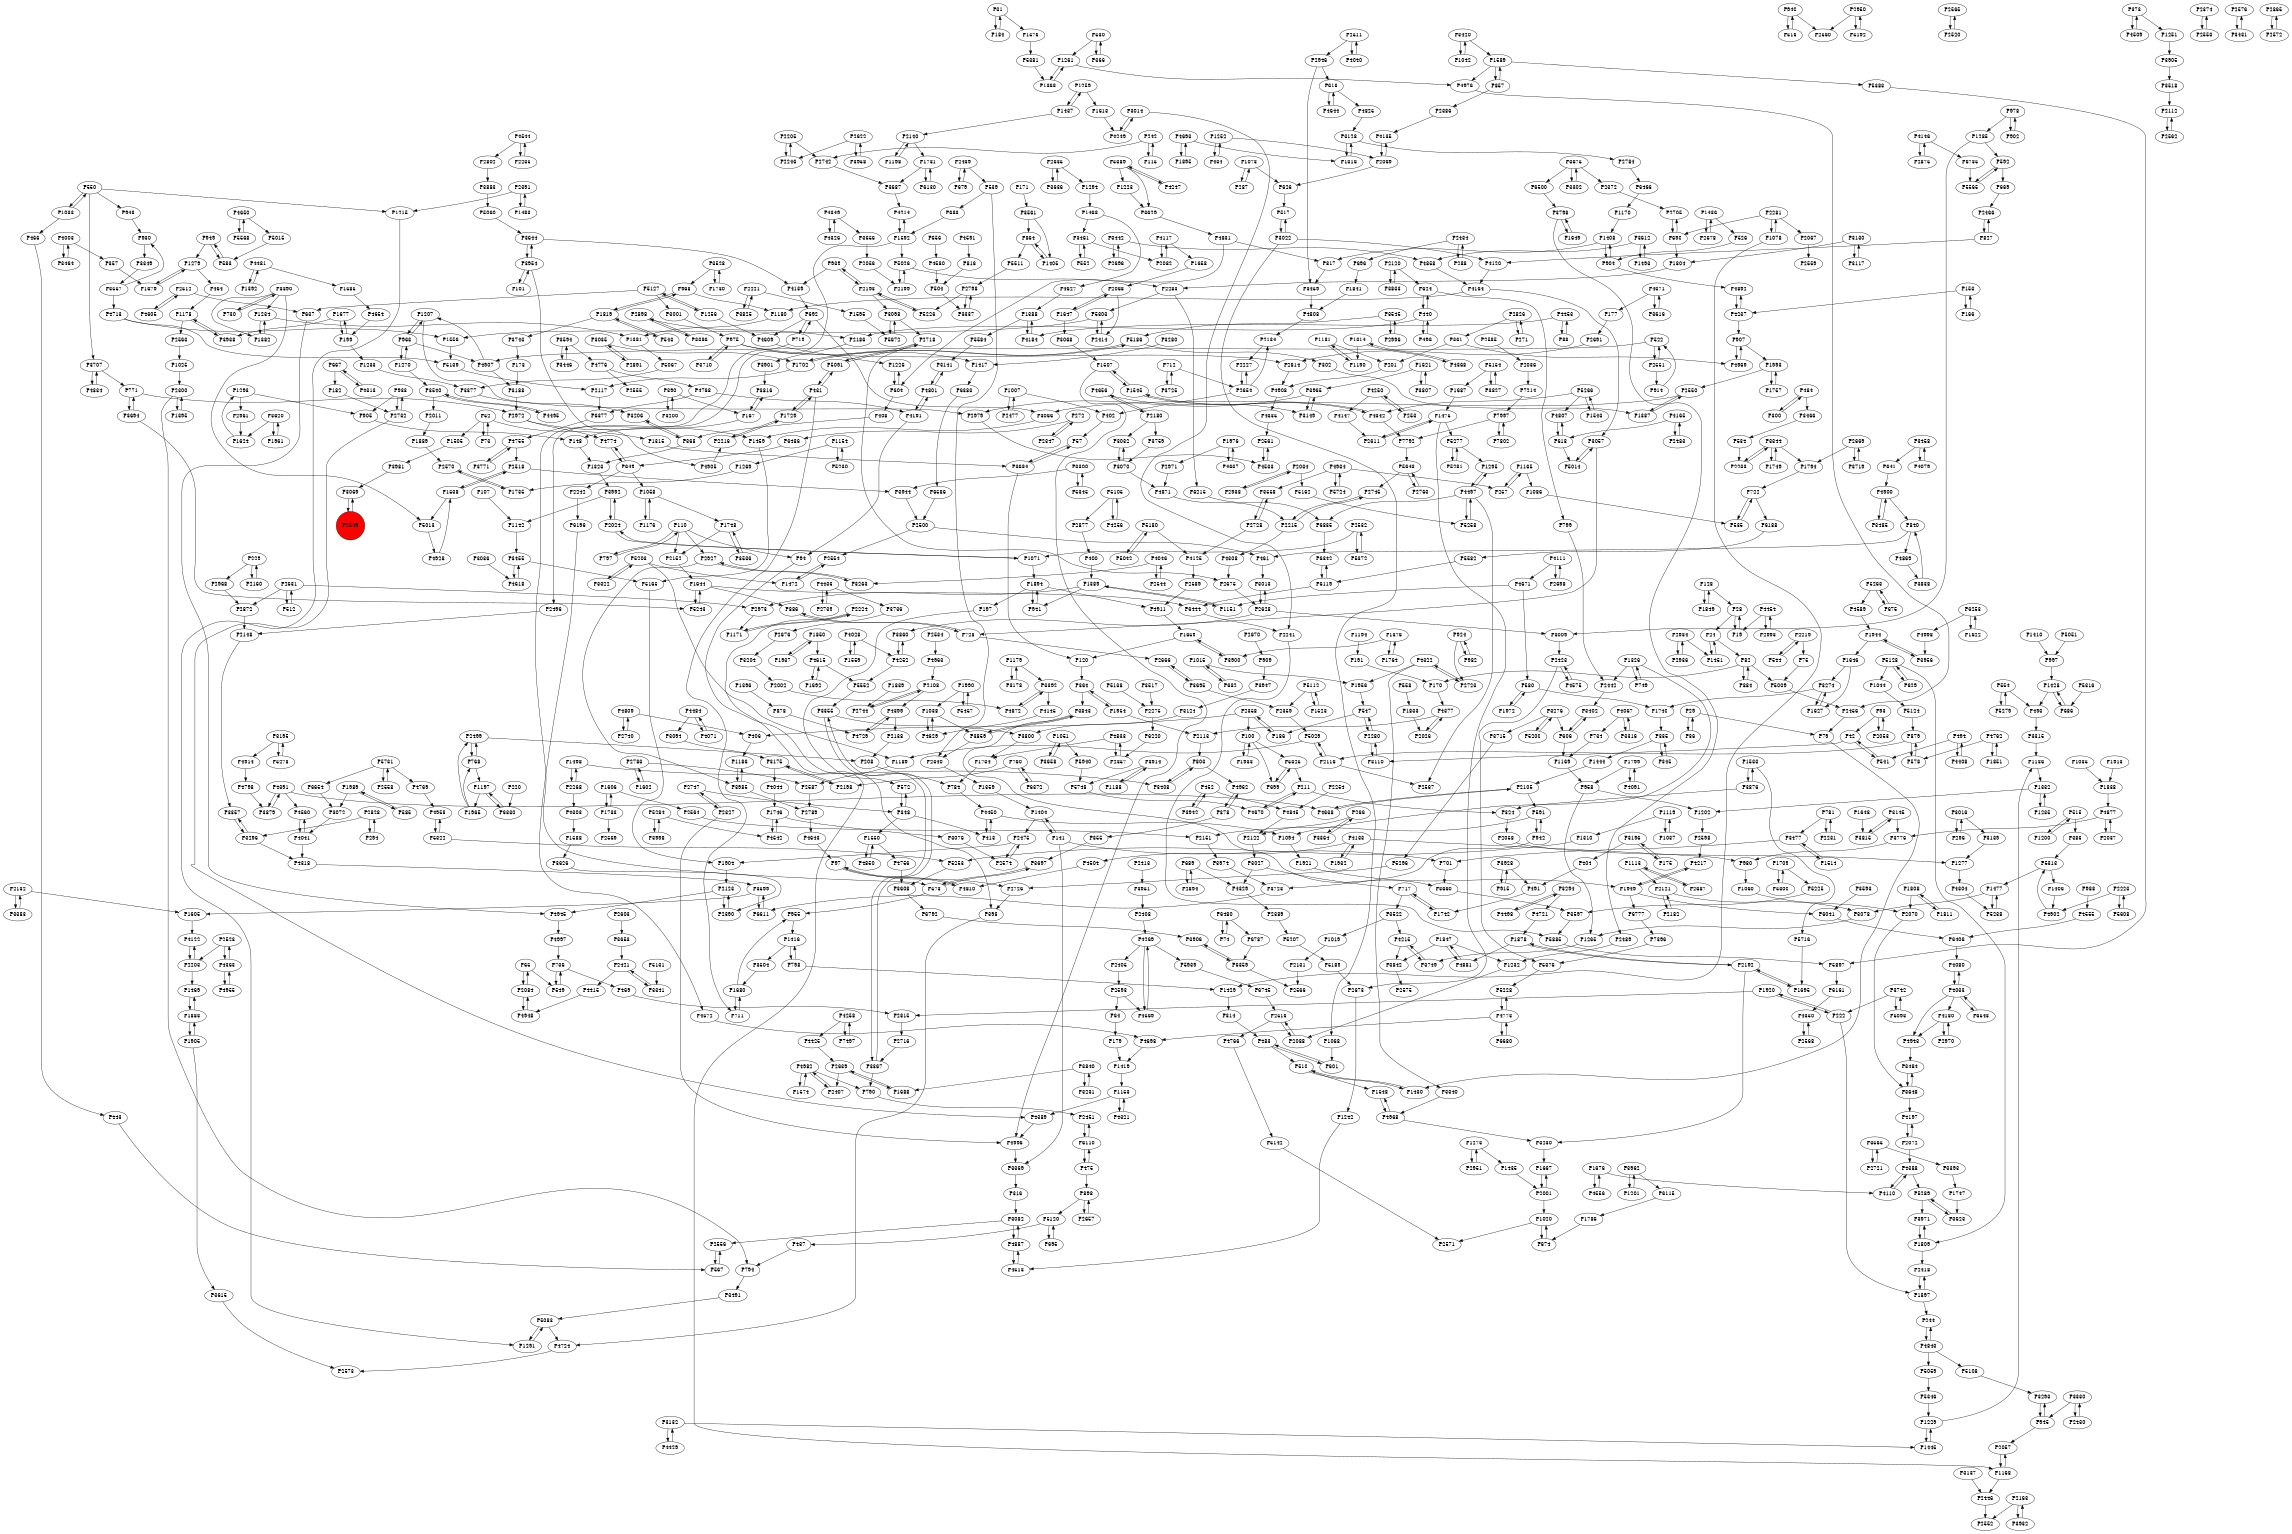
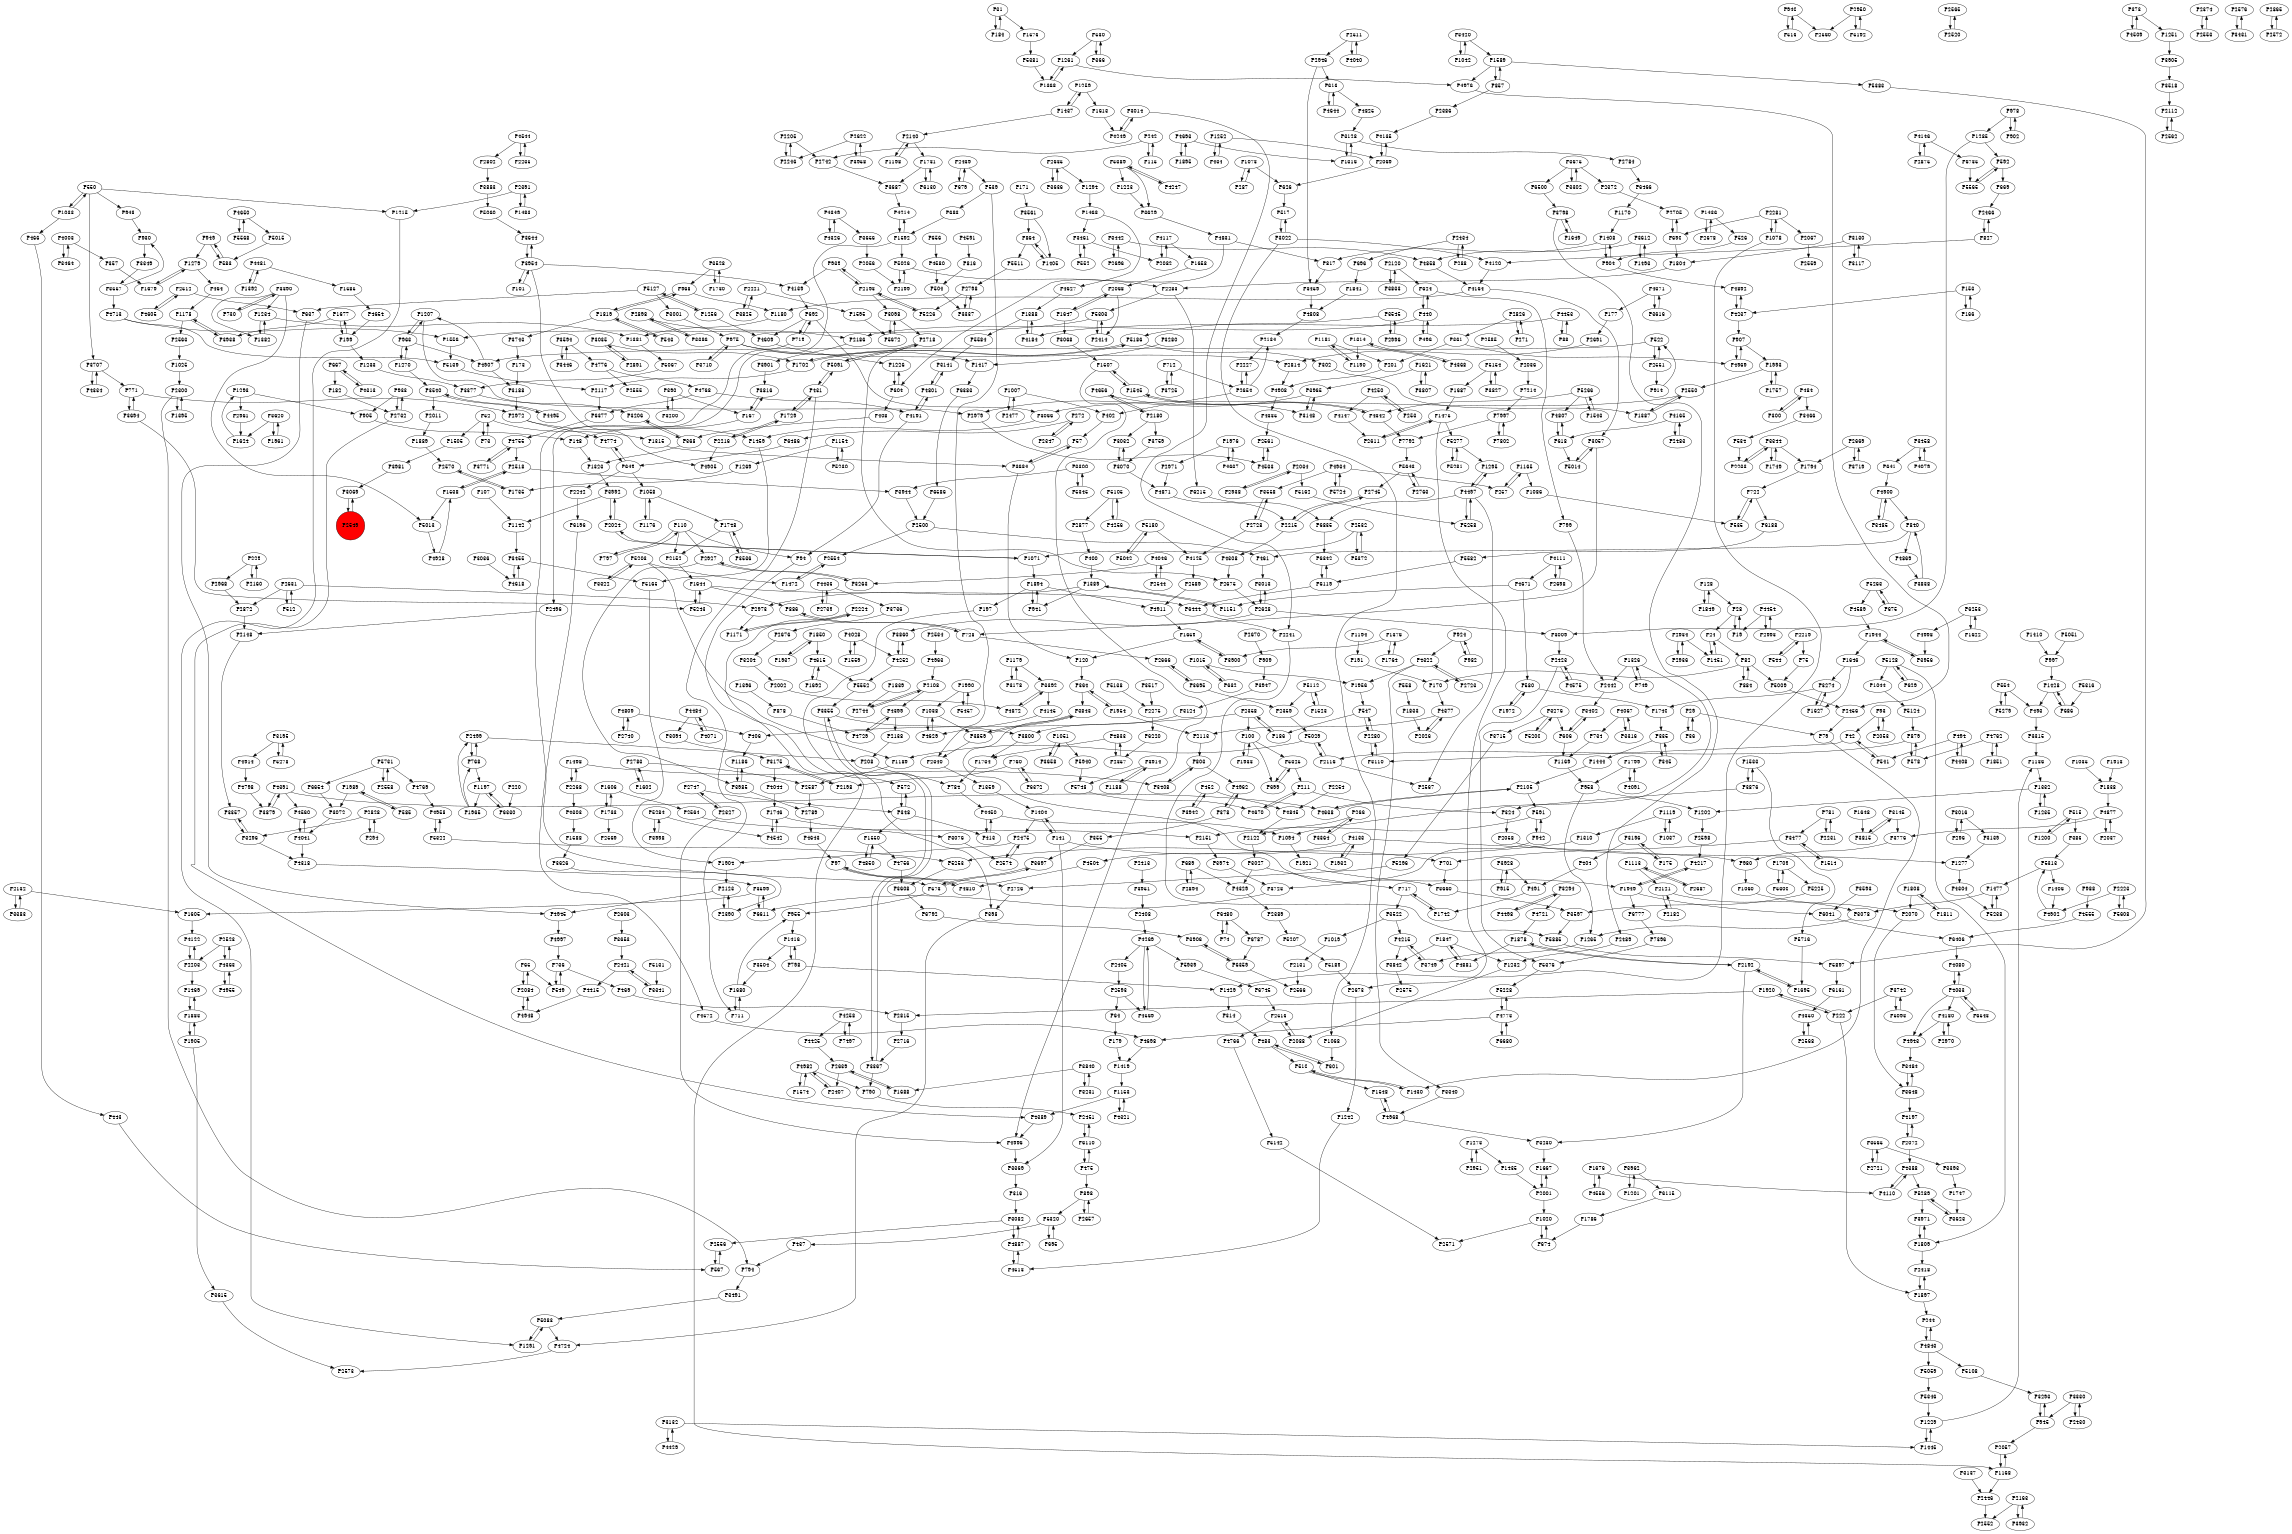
(667, 248) -> (662, 271)
(1307, 416) -> (1307, 416)
(718, 455) -> (713, 454)
(1454, 660) -> (1444, 647)
(1051, 1219) -> (1051, 1219)
